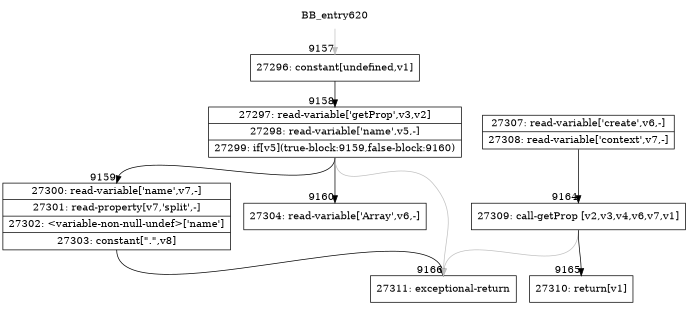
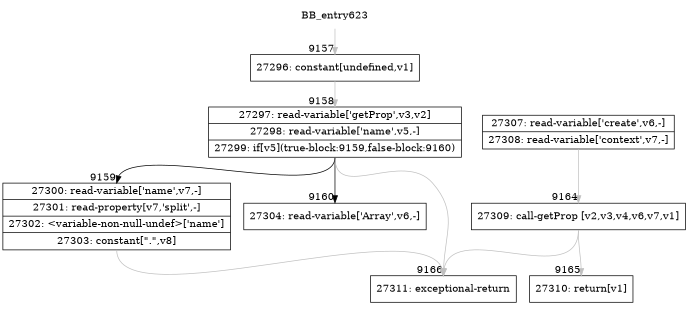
(335, 16) -> (335, 16)
(335, 90) -> (335, 90)
(578, 172) -> (578, 172)
(579, 249) -> (579, 249)
(277, 263) -> (277, 263)
